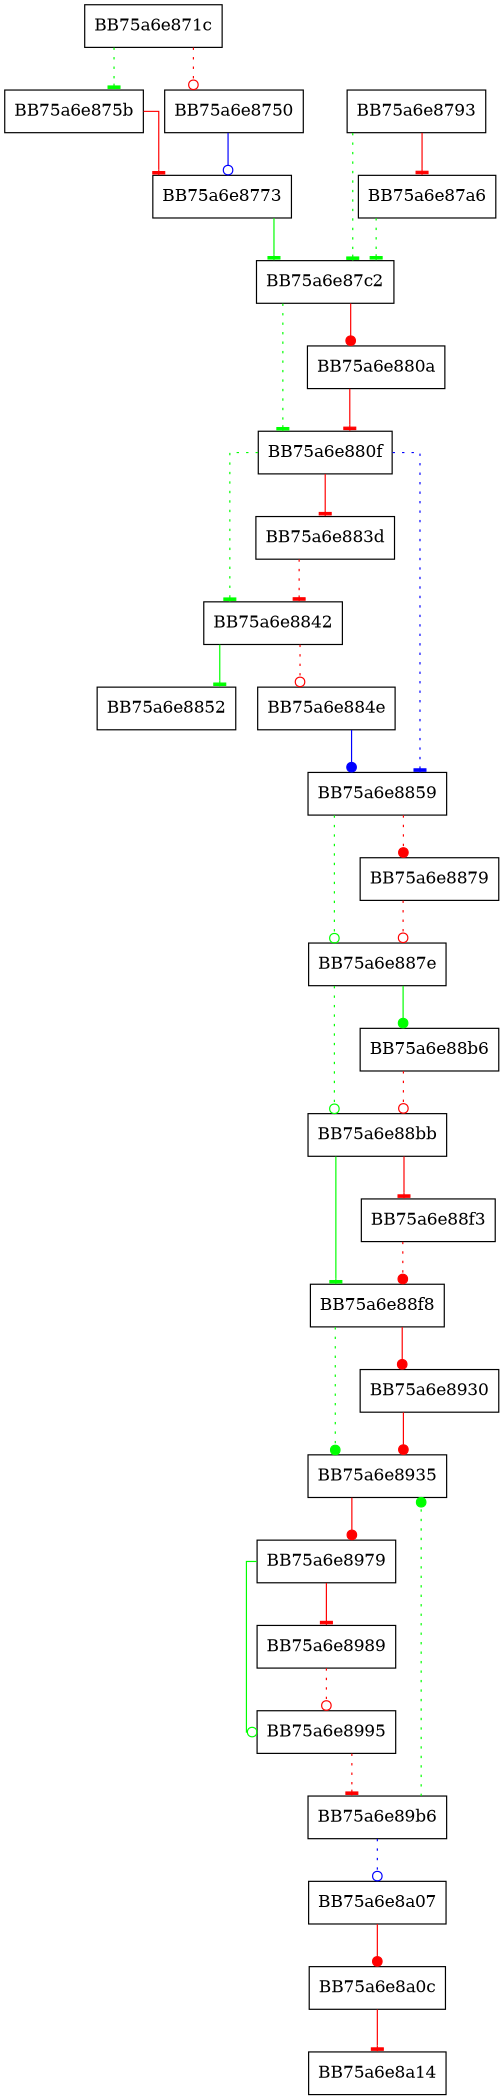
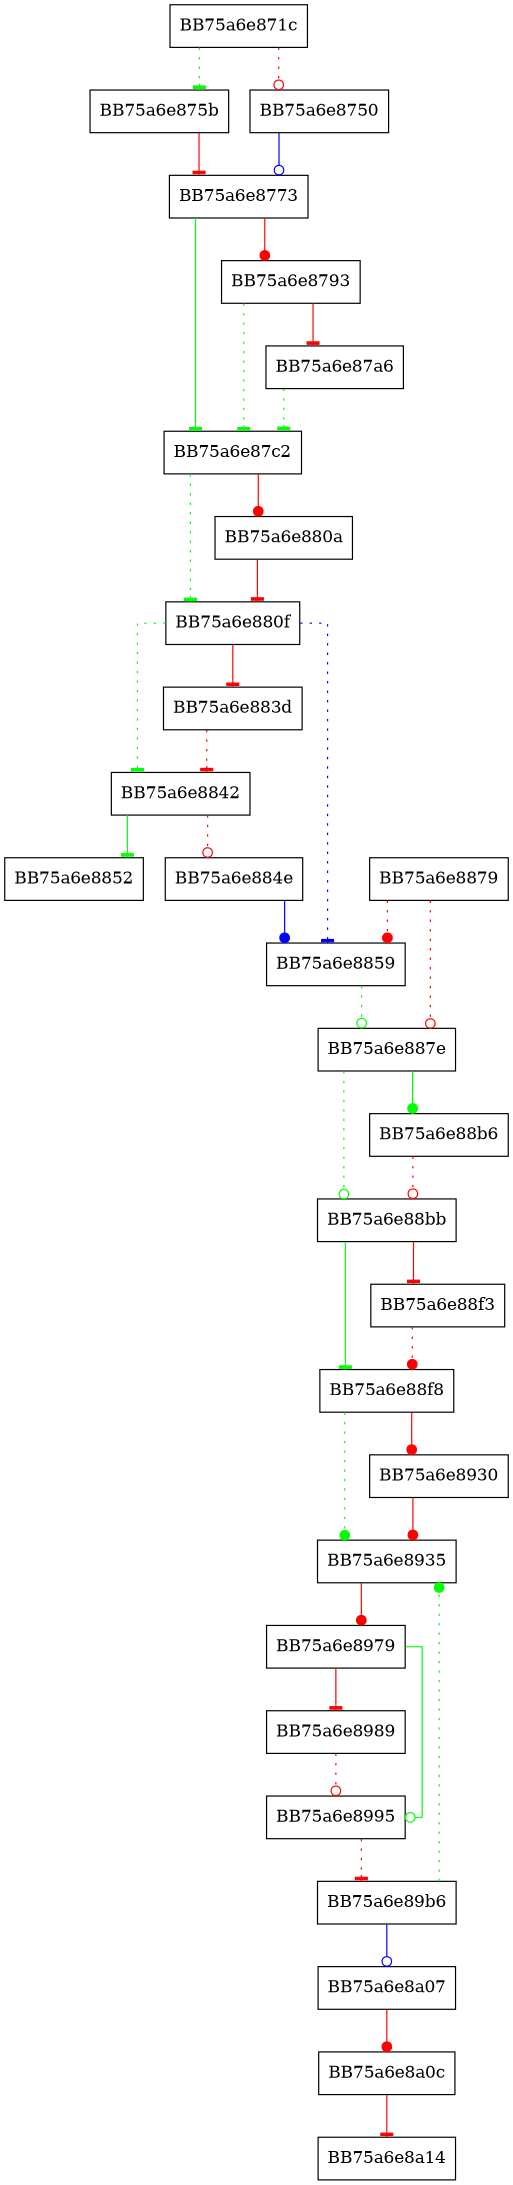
none -> (265, 234)
(403, 832) -> (387, 917)
(377, 1855) -> (387, 1940)
